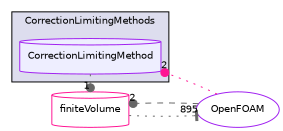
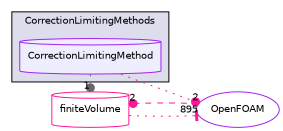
(193, 83) -> (158, 88)
(168, 103) -> (168, 103)
(161, 116) -> (161, 116)
